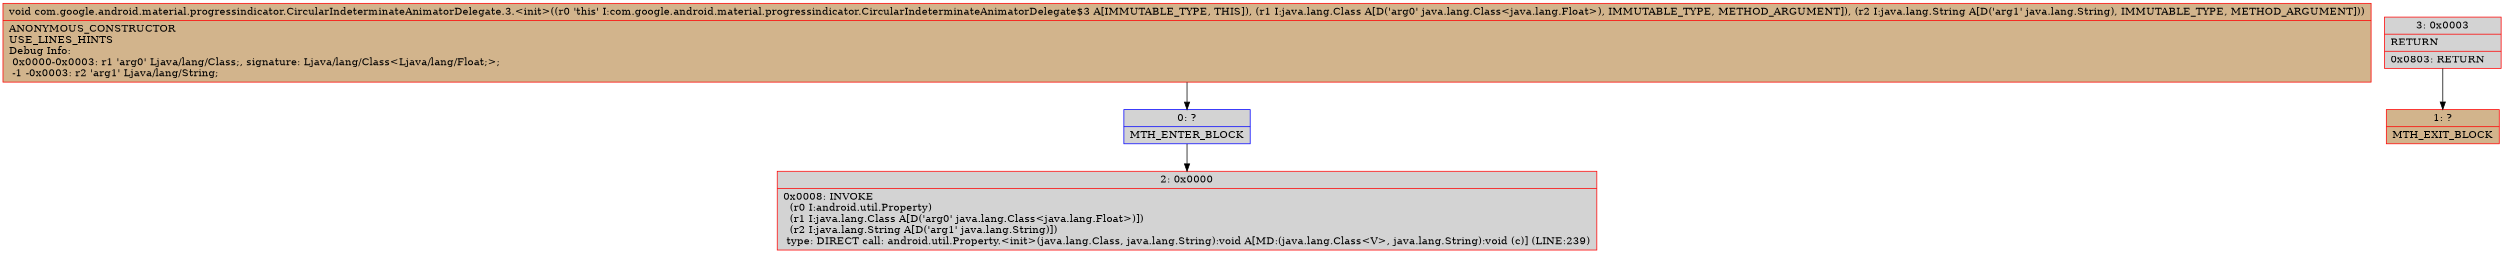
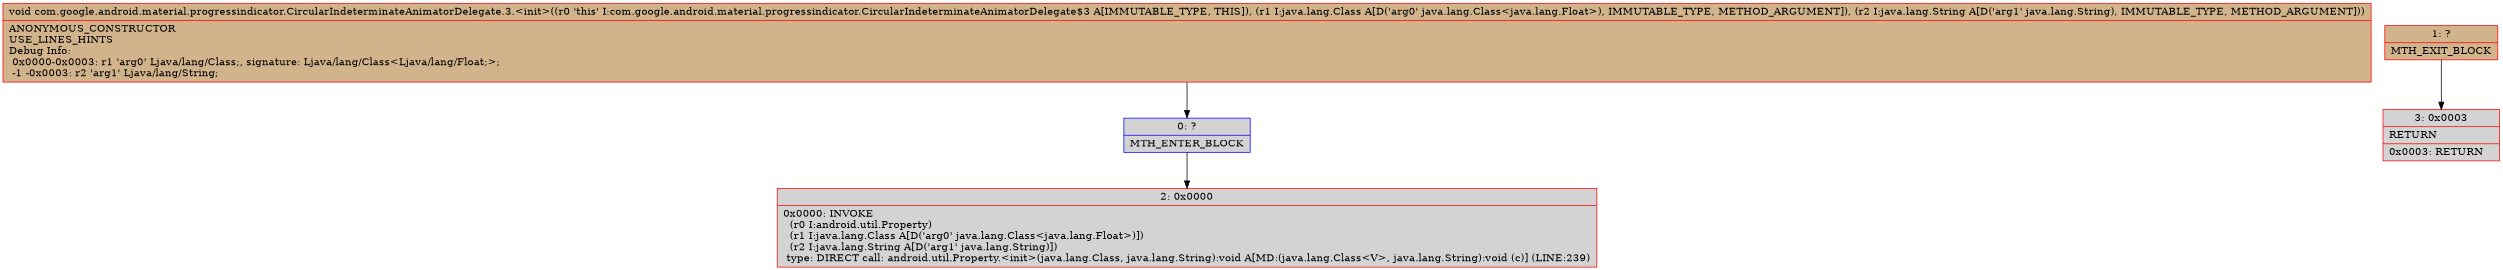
(2443, 59) -> (2441, 152)
(2443, 85) -> (2441, 81)
(832, 197) -> (832, 214)
